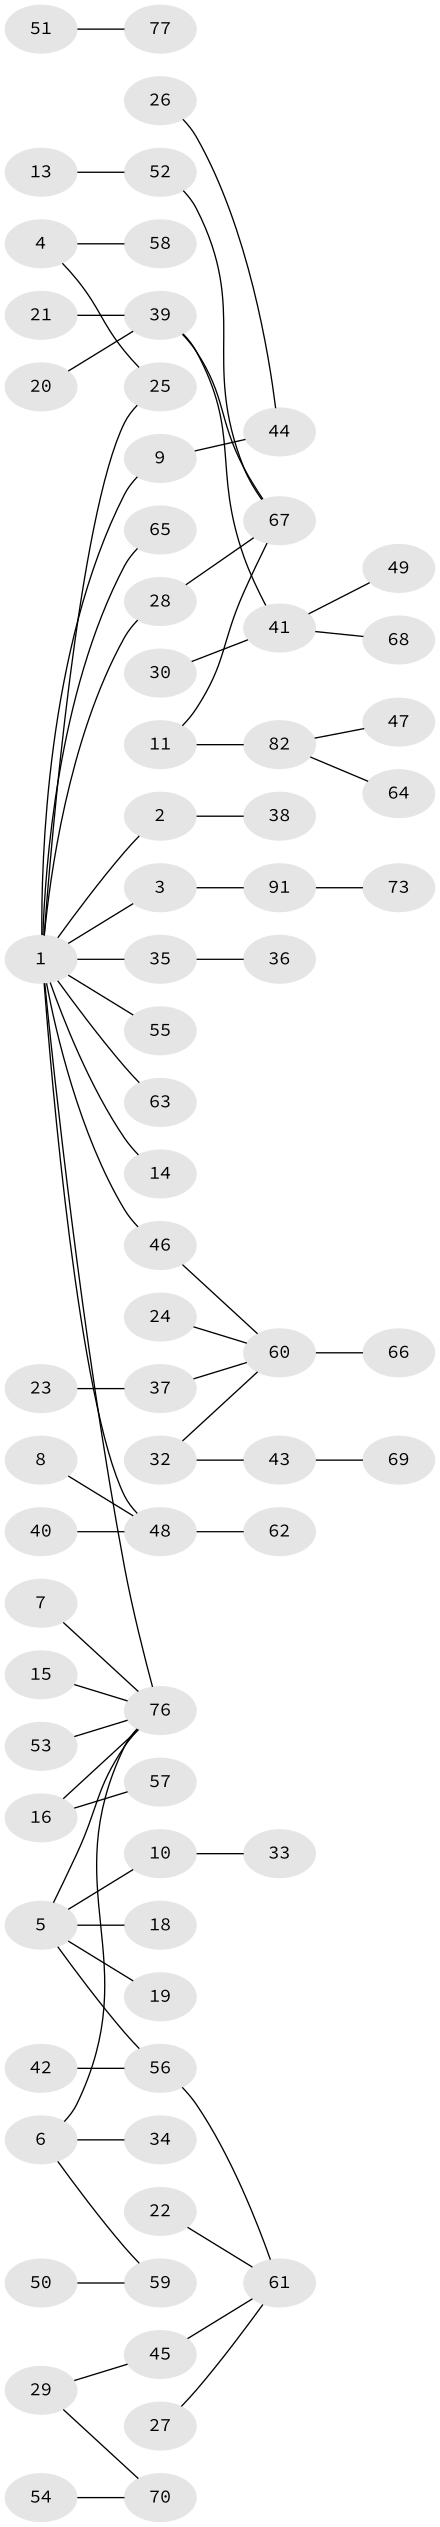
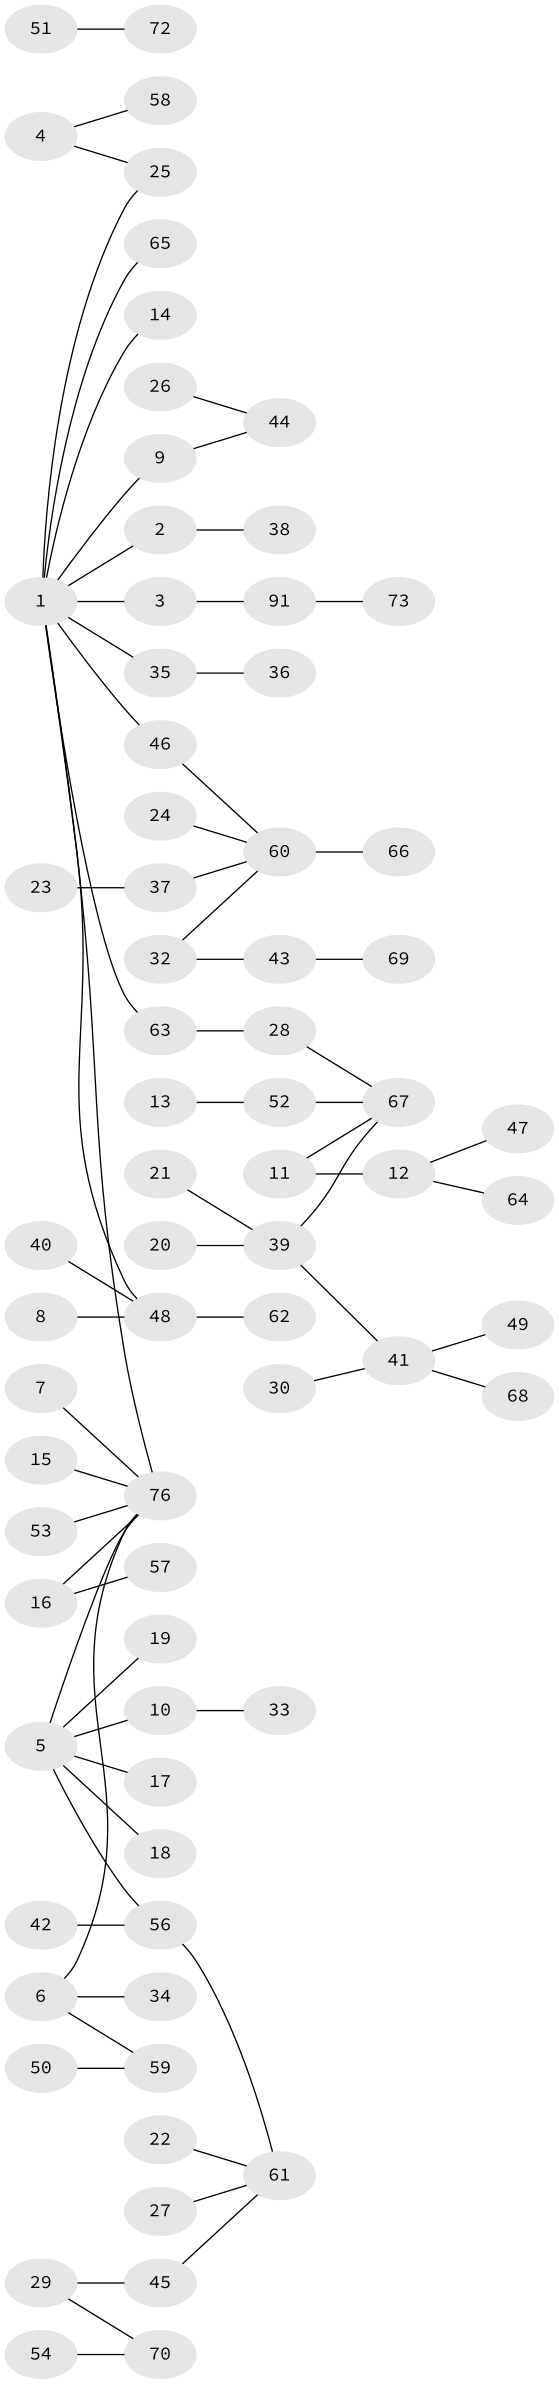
(160, 29) -> (160, 29)
(280, 745) -> (399, 1174)
(73, 772) -> (220, 1031)
(160, 1031) -> none
none -> (160, 1782)
